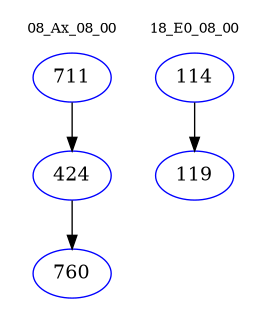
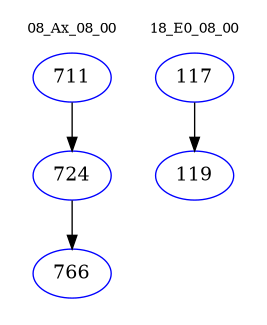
(195, 78) -> (195, 78)
(72, 176) -> (72, 176)
(72, 274) -> (72, 274)
